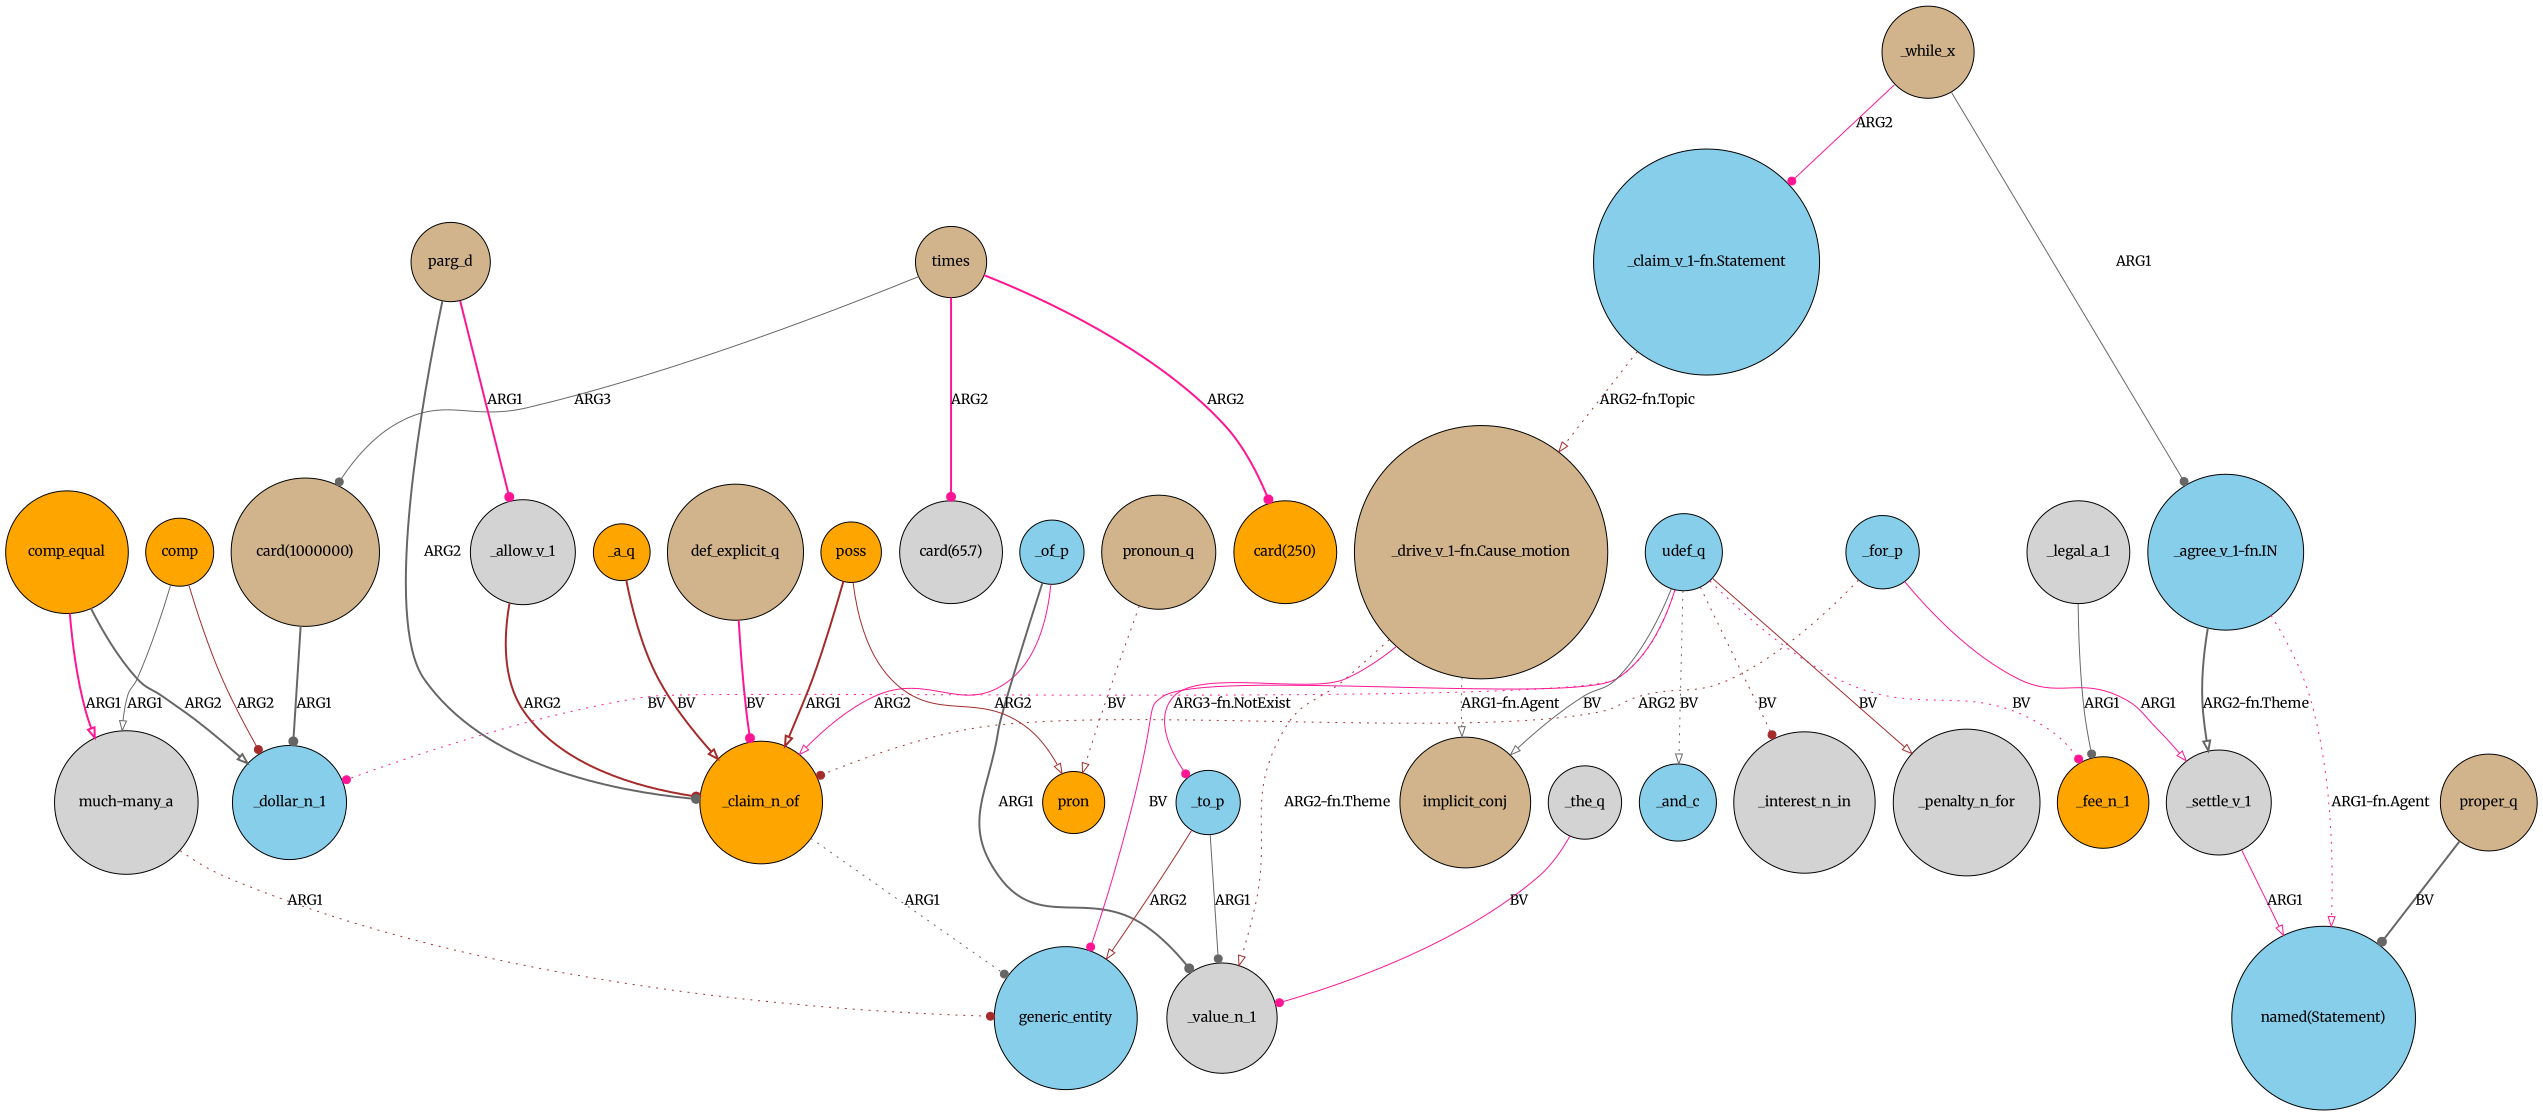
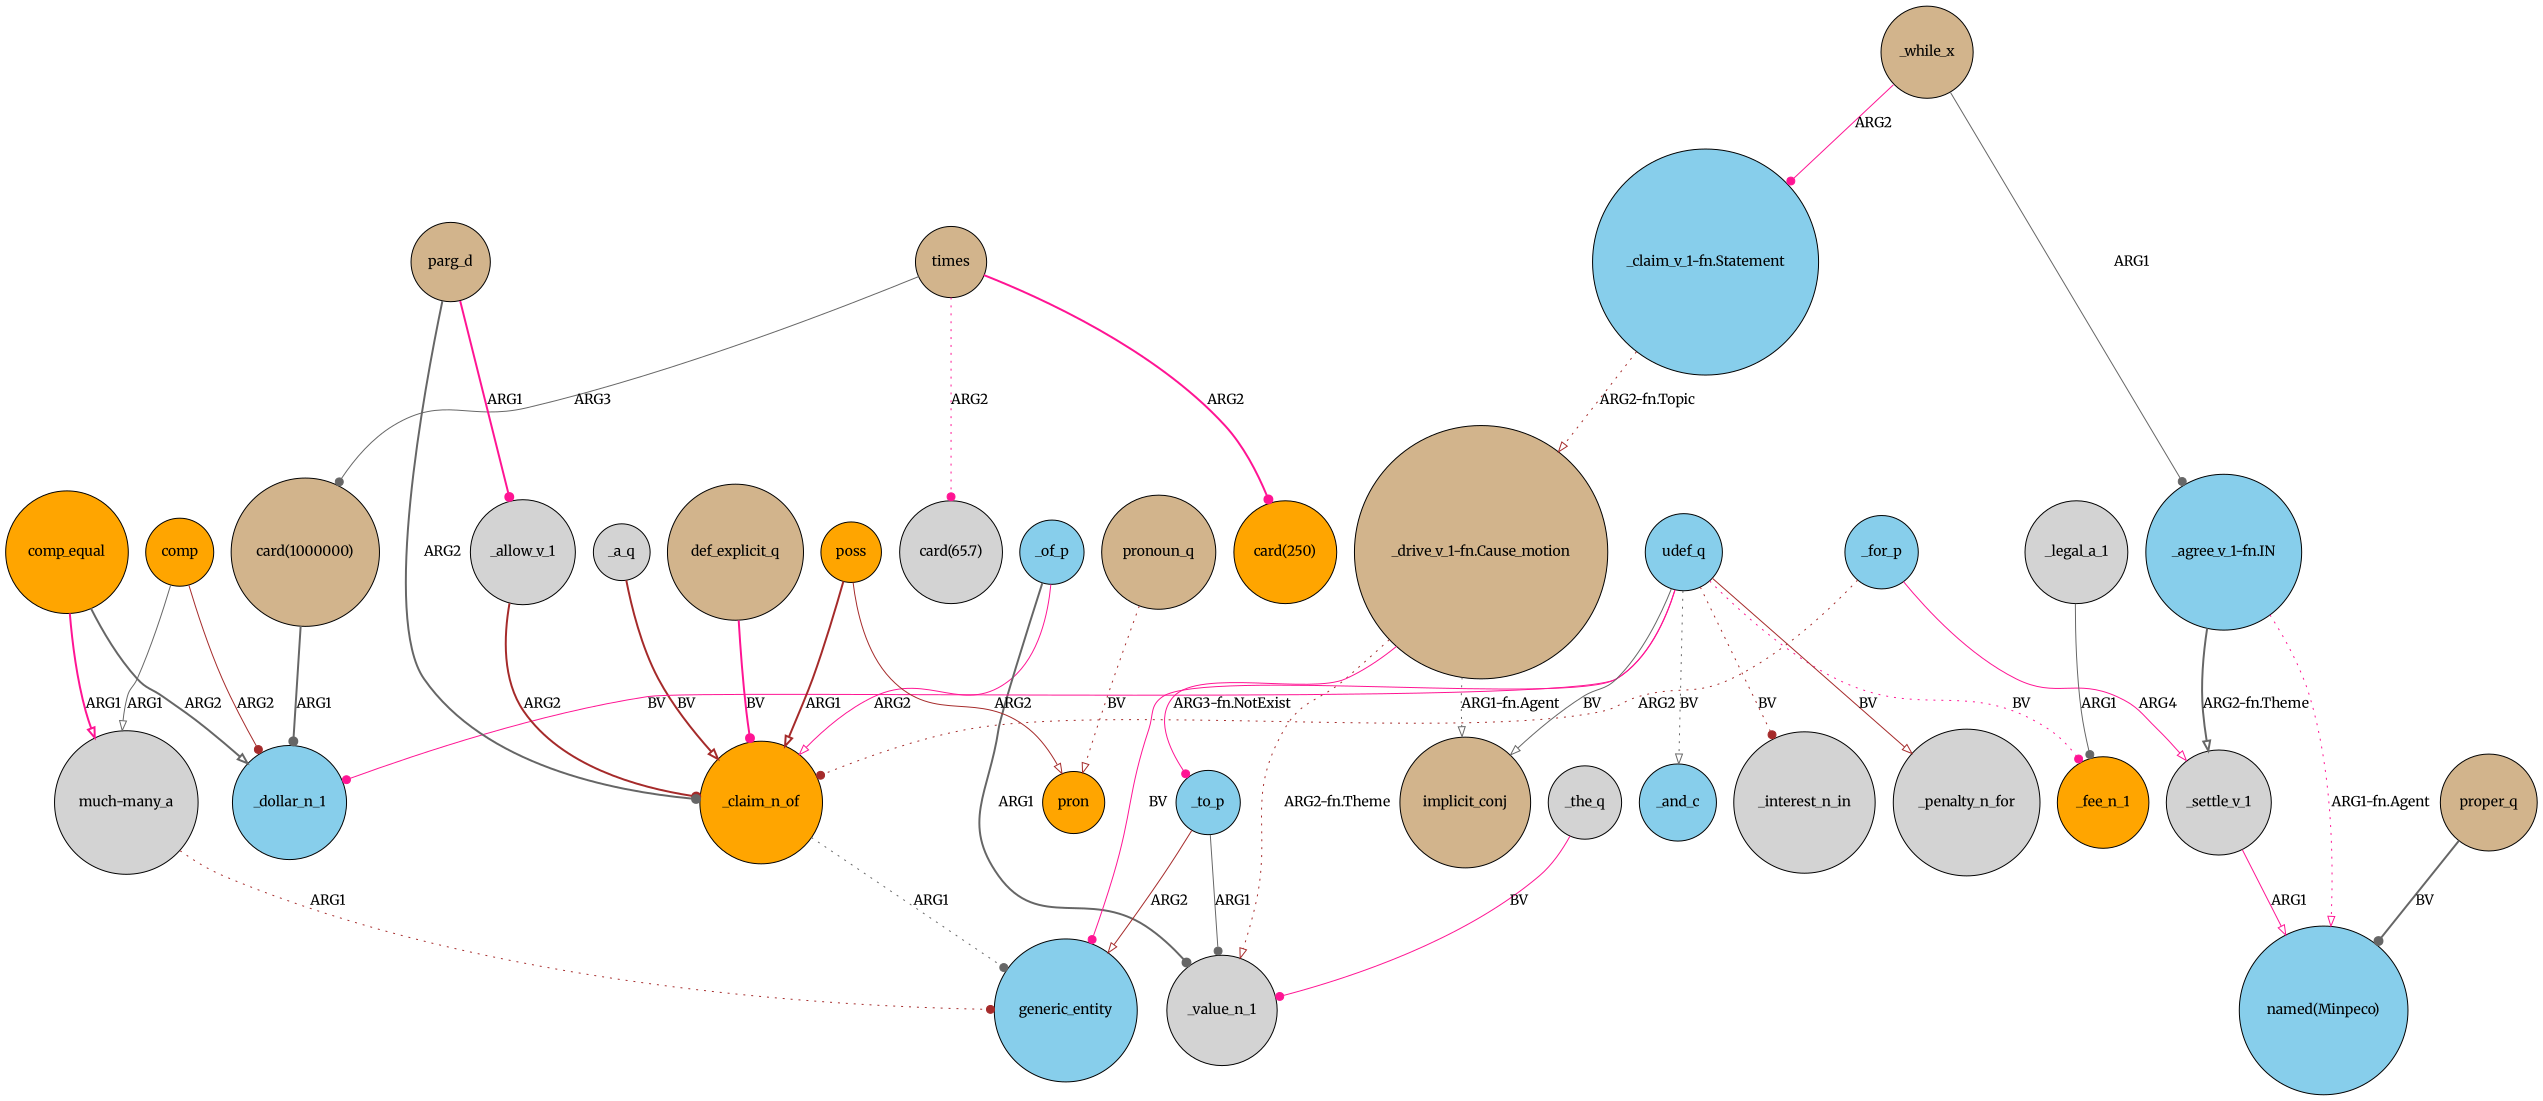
(951, 395) -> (951, 395)
(622, 552) -> (622, 552)
(1032, 695) -> (1032, 695)
(2158, 704) -> (2158, 704)
(2324, 1018) -> (2324, 1010)
